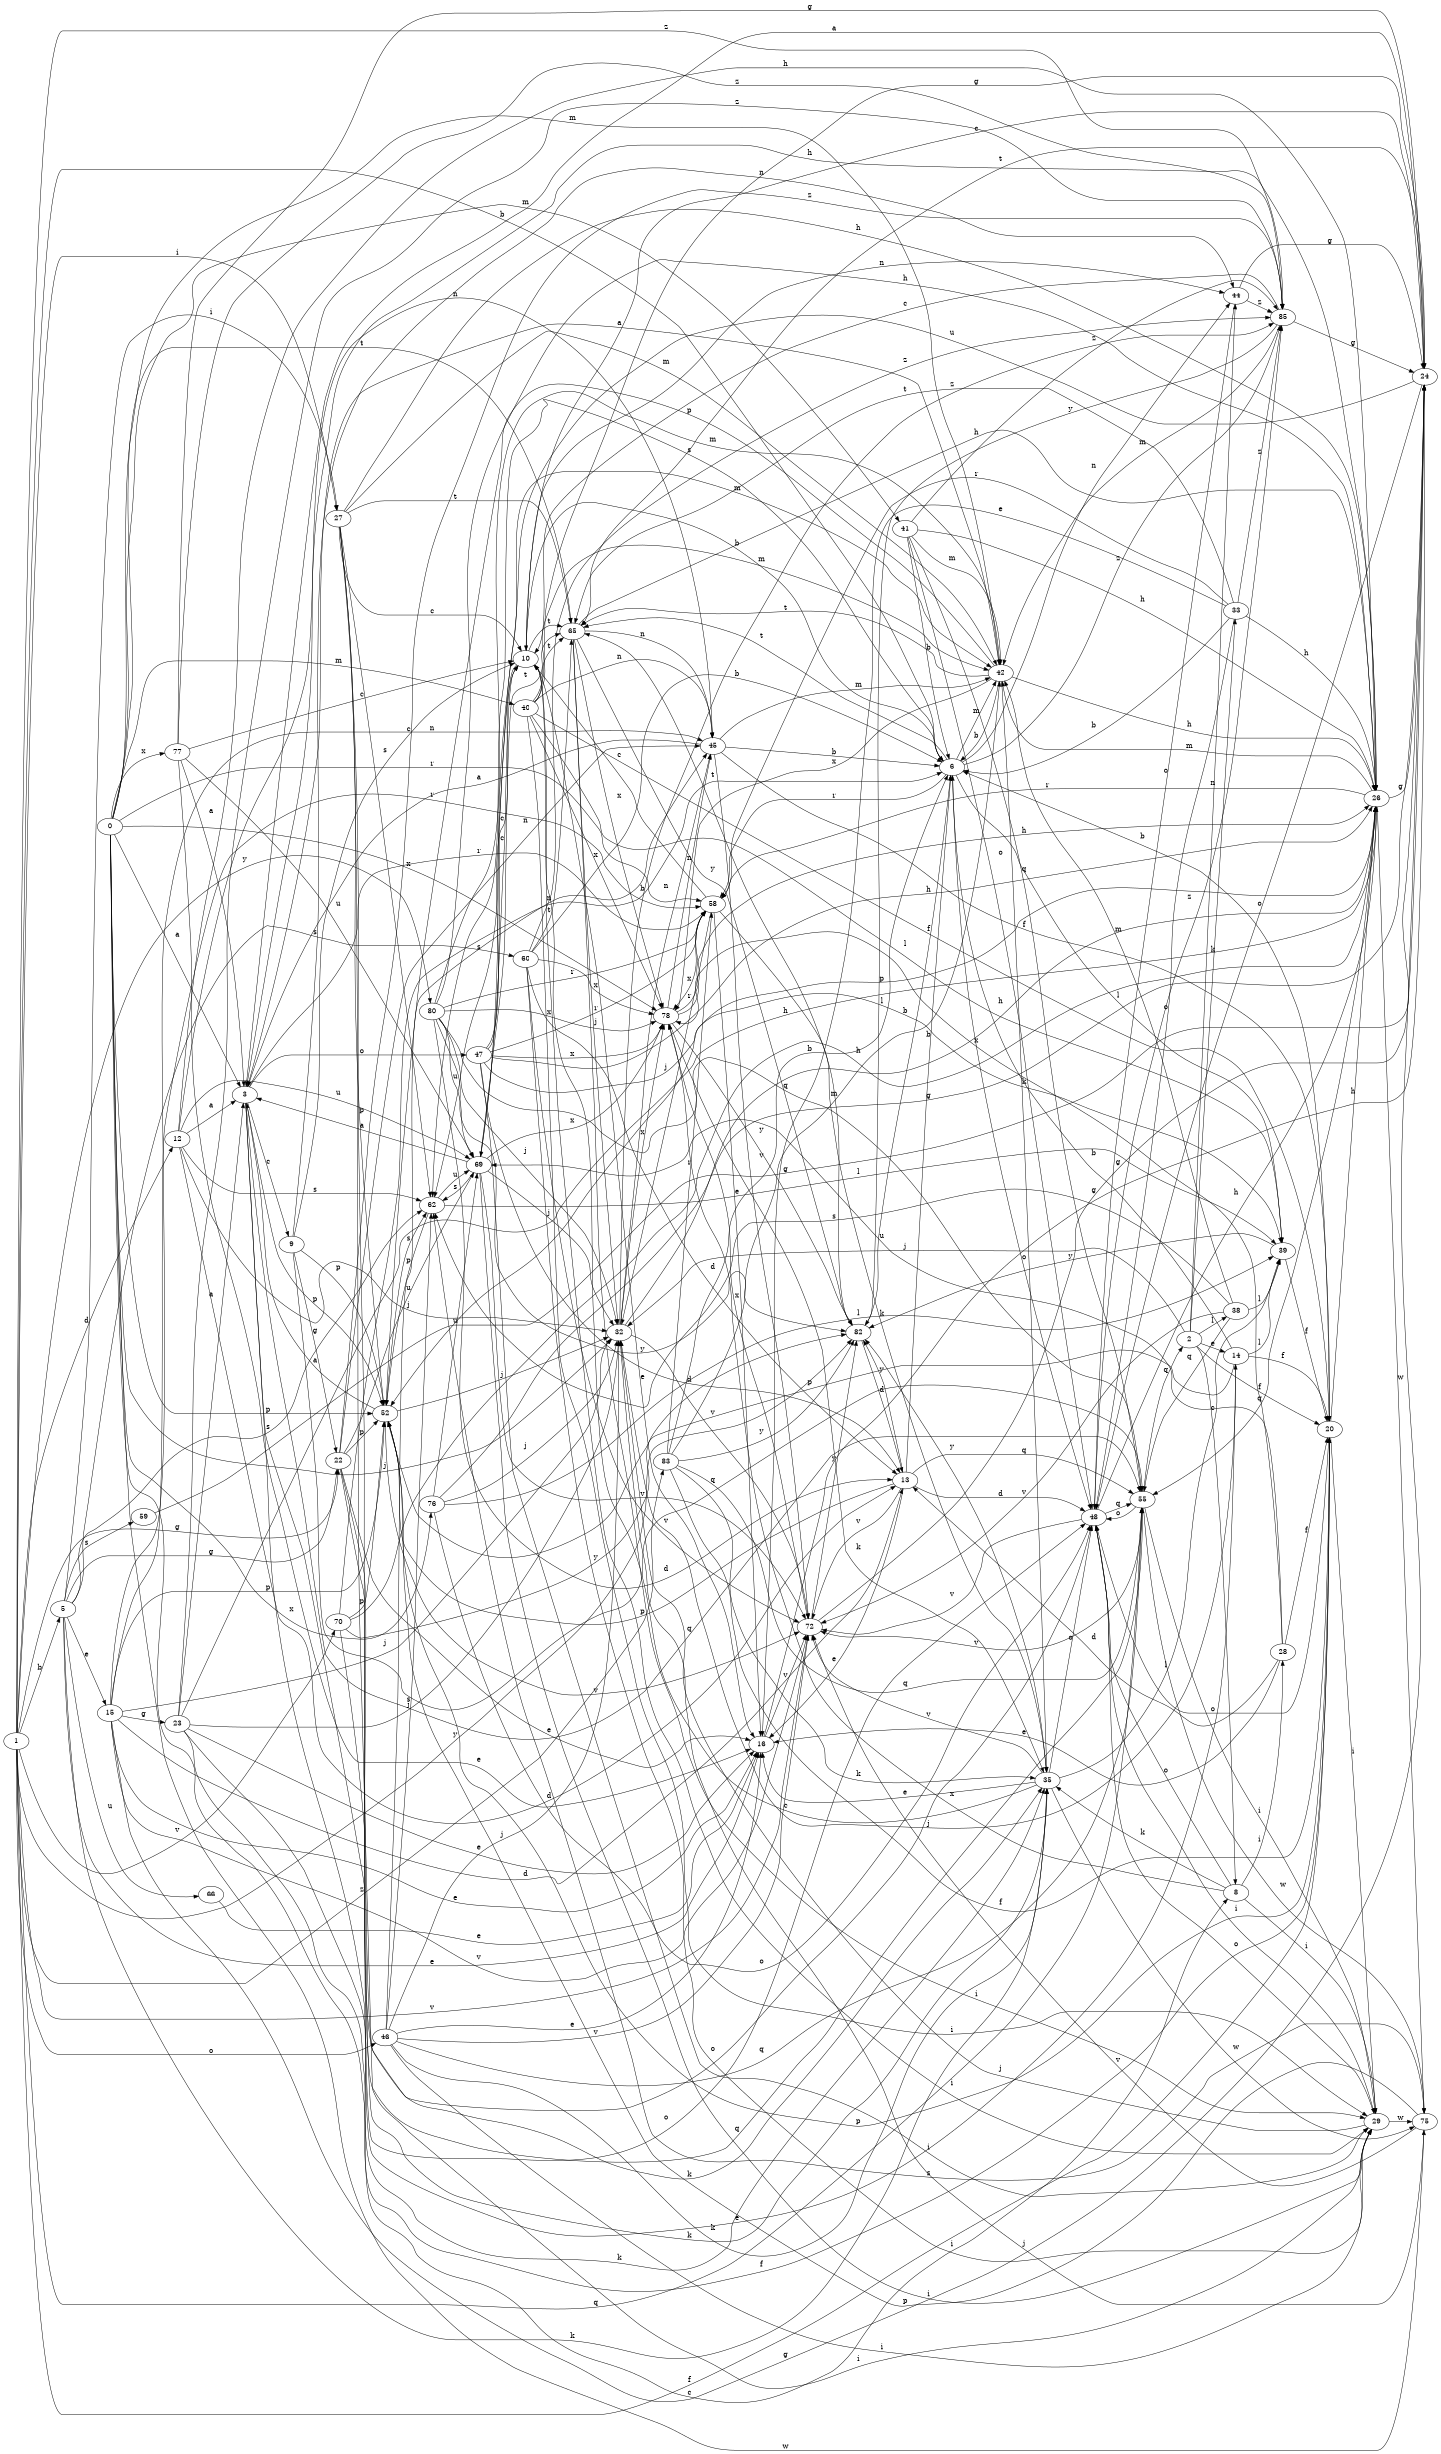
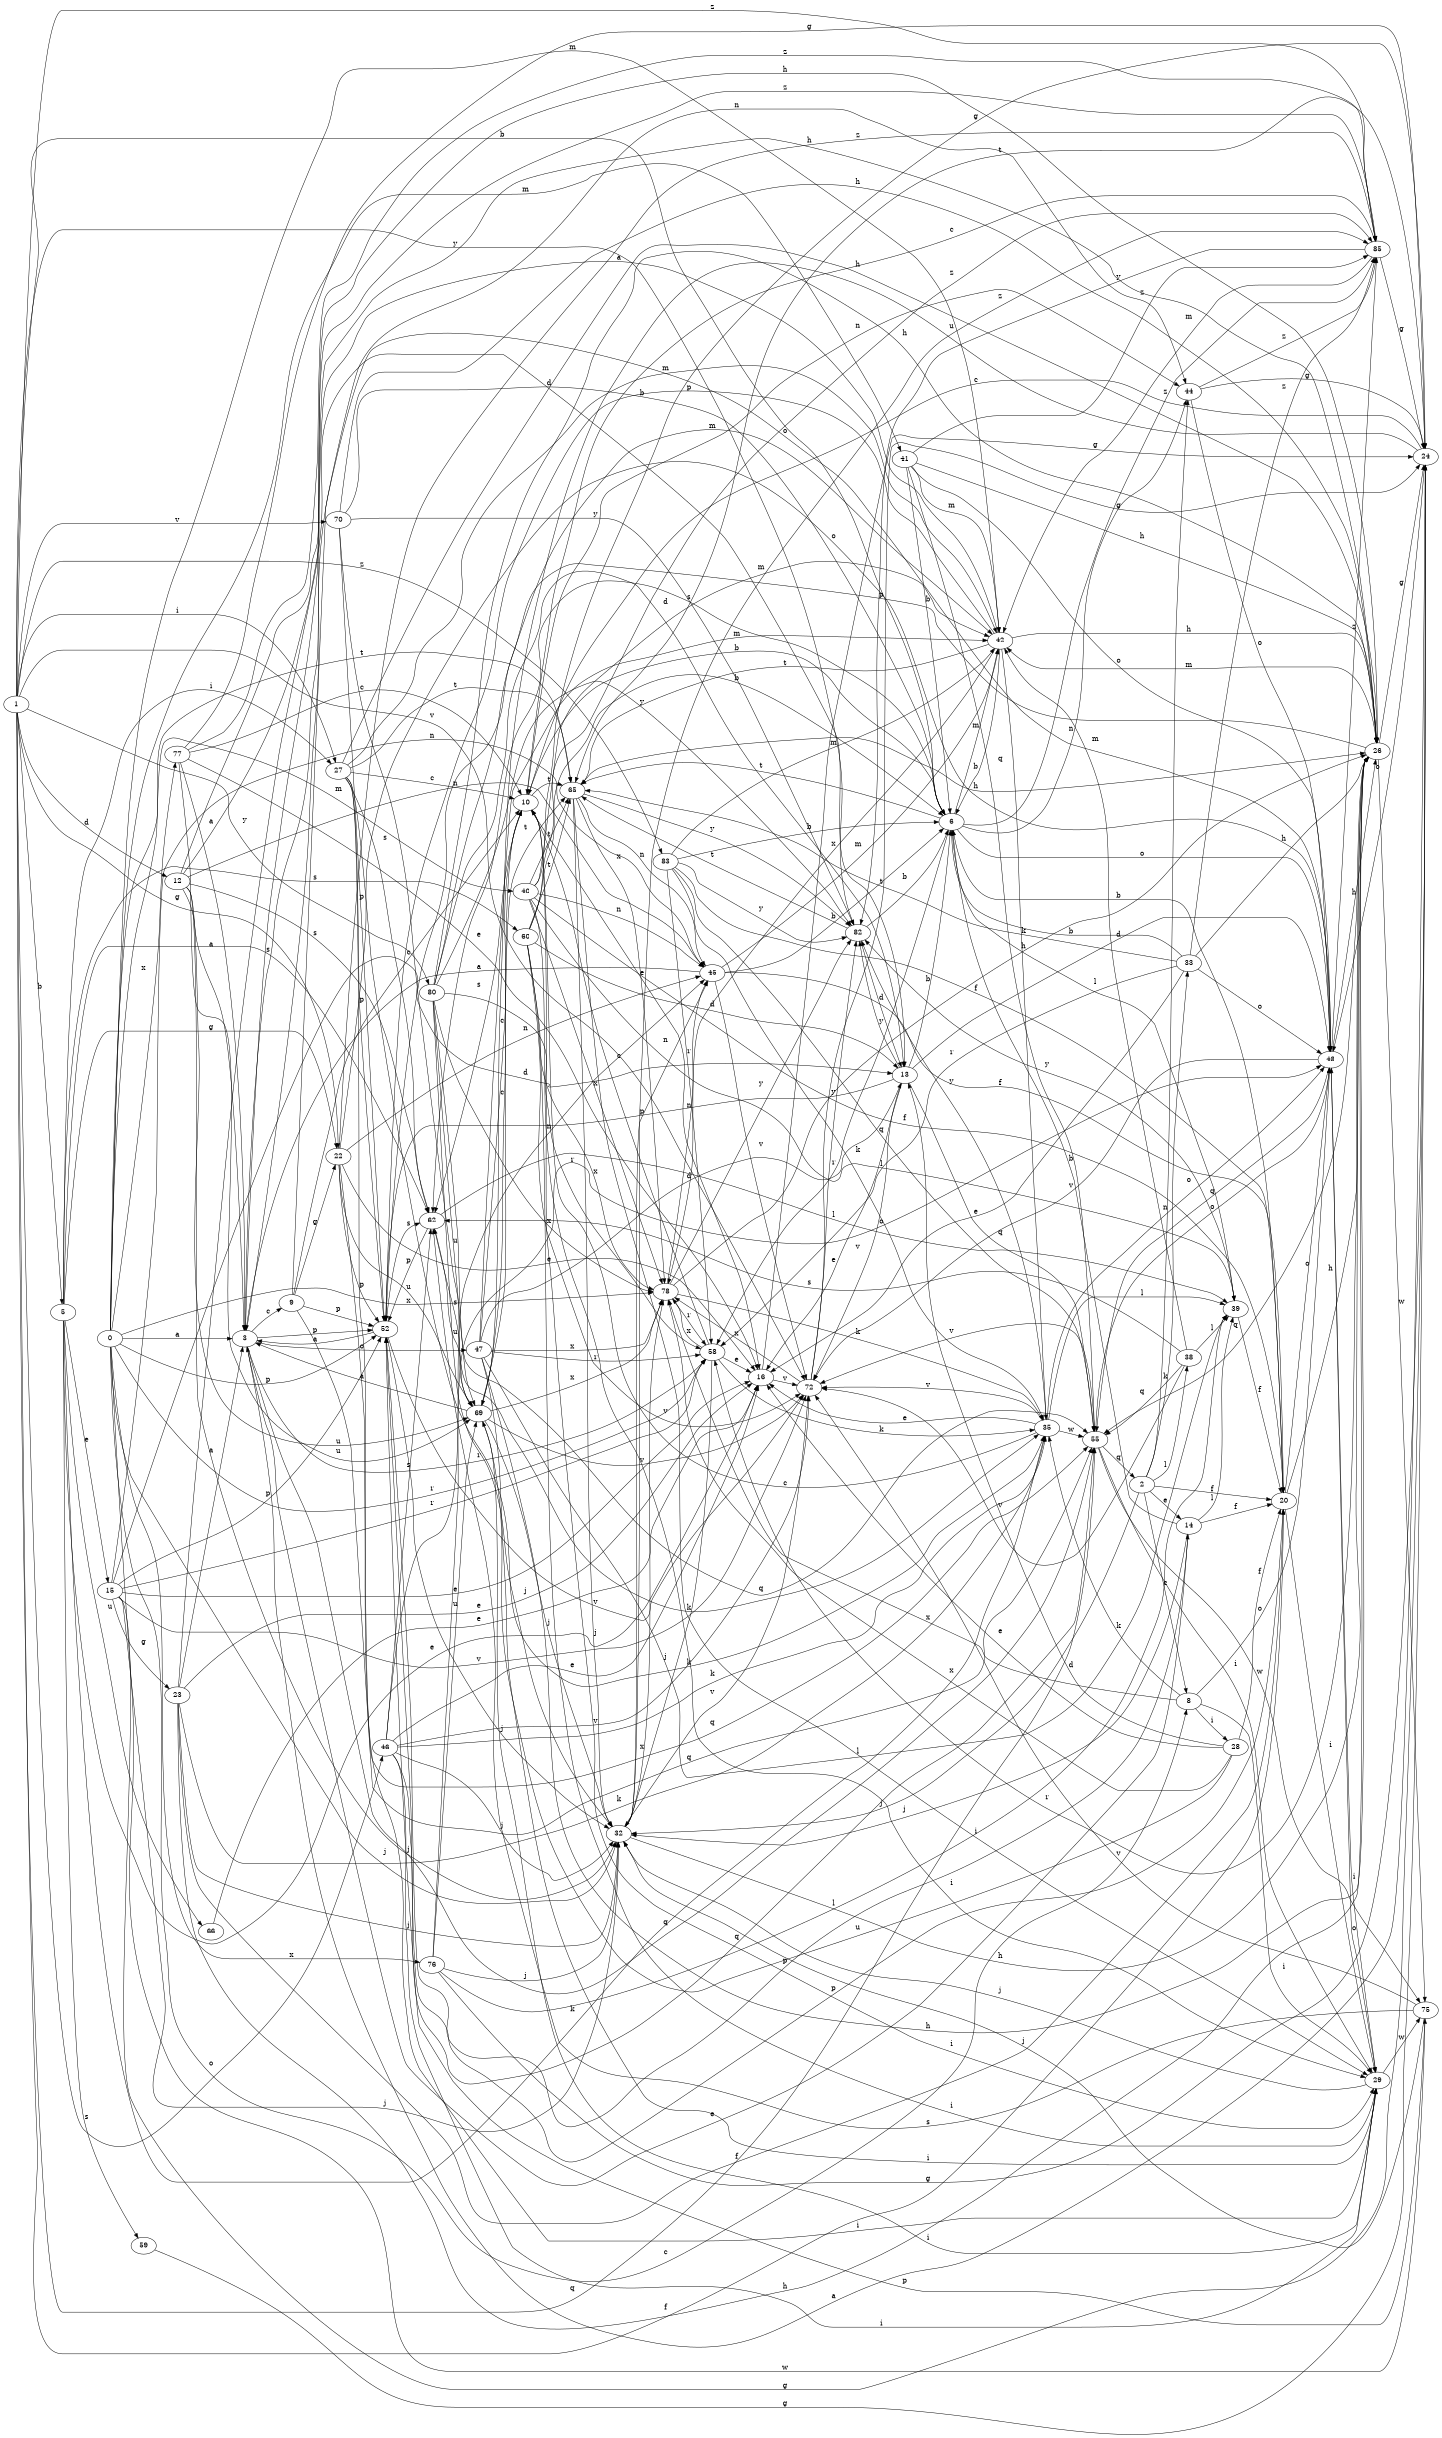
(1200, 2024) -> (1069, 1433)
